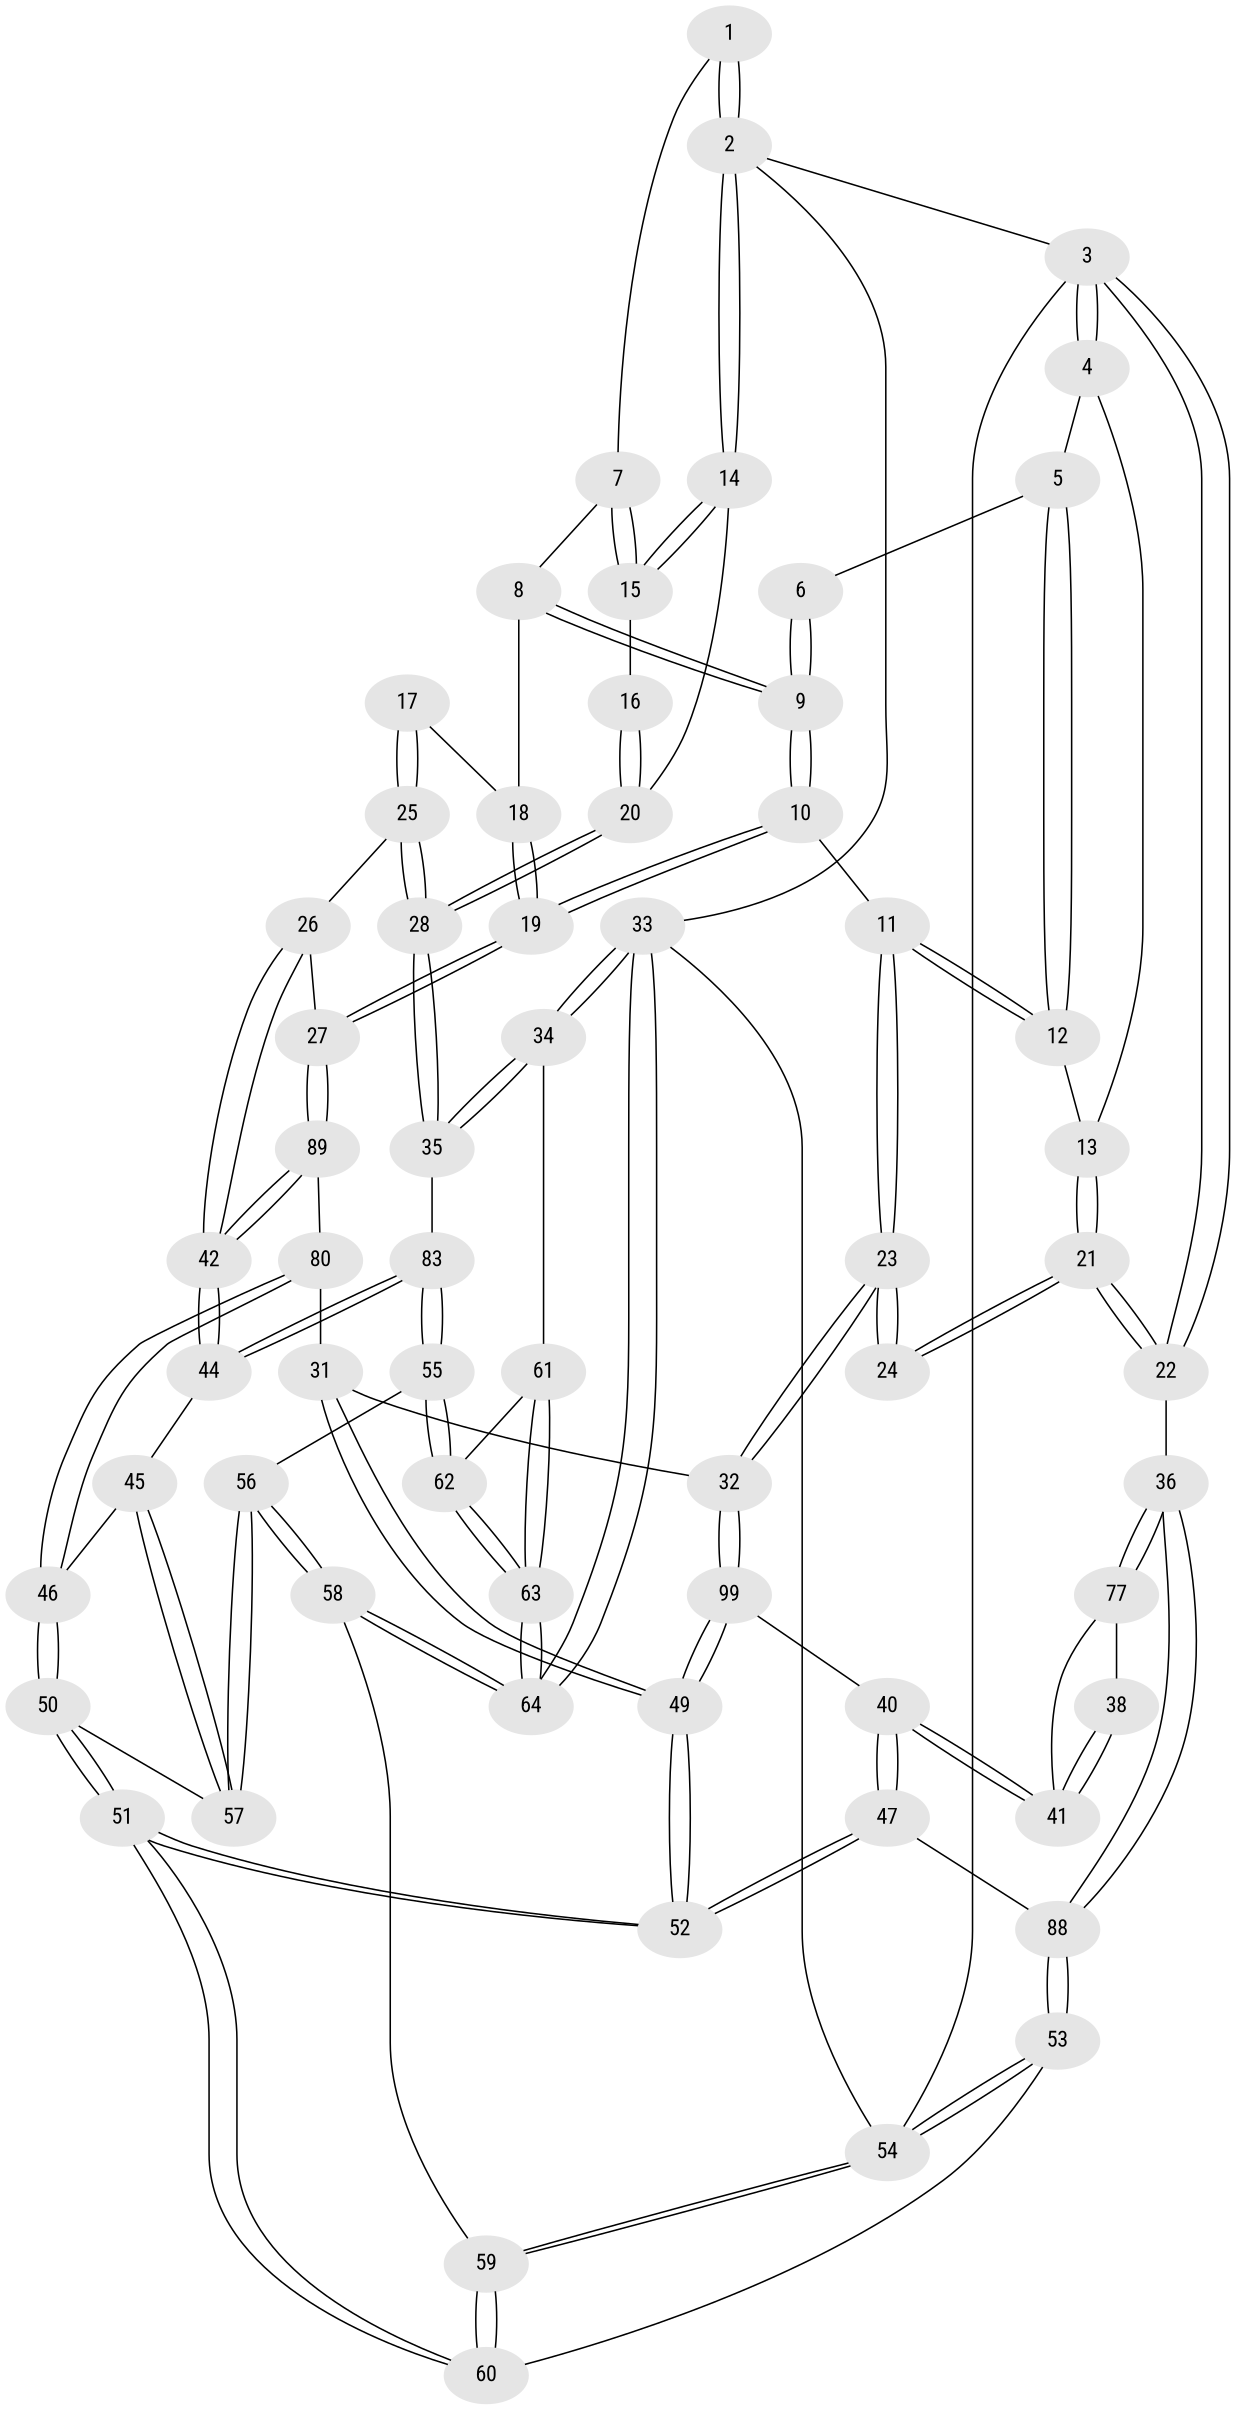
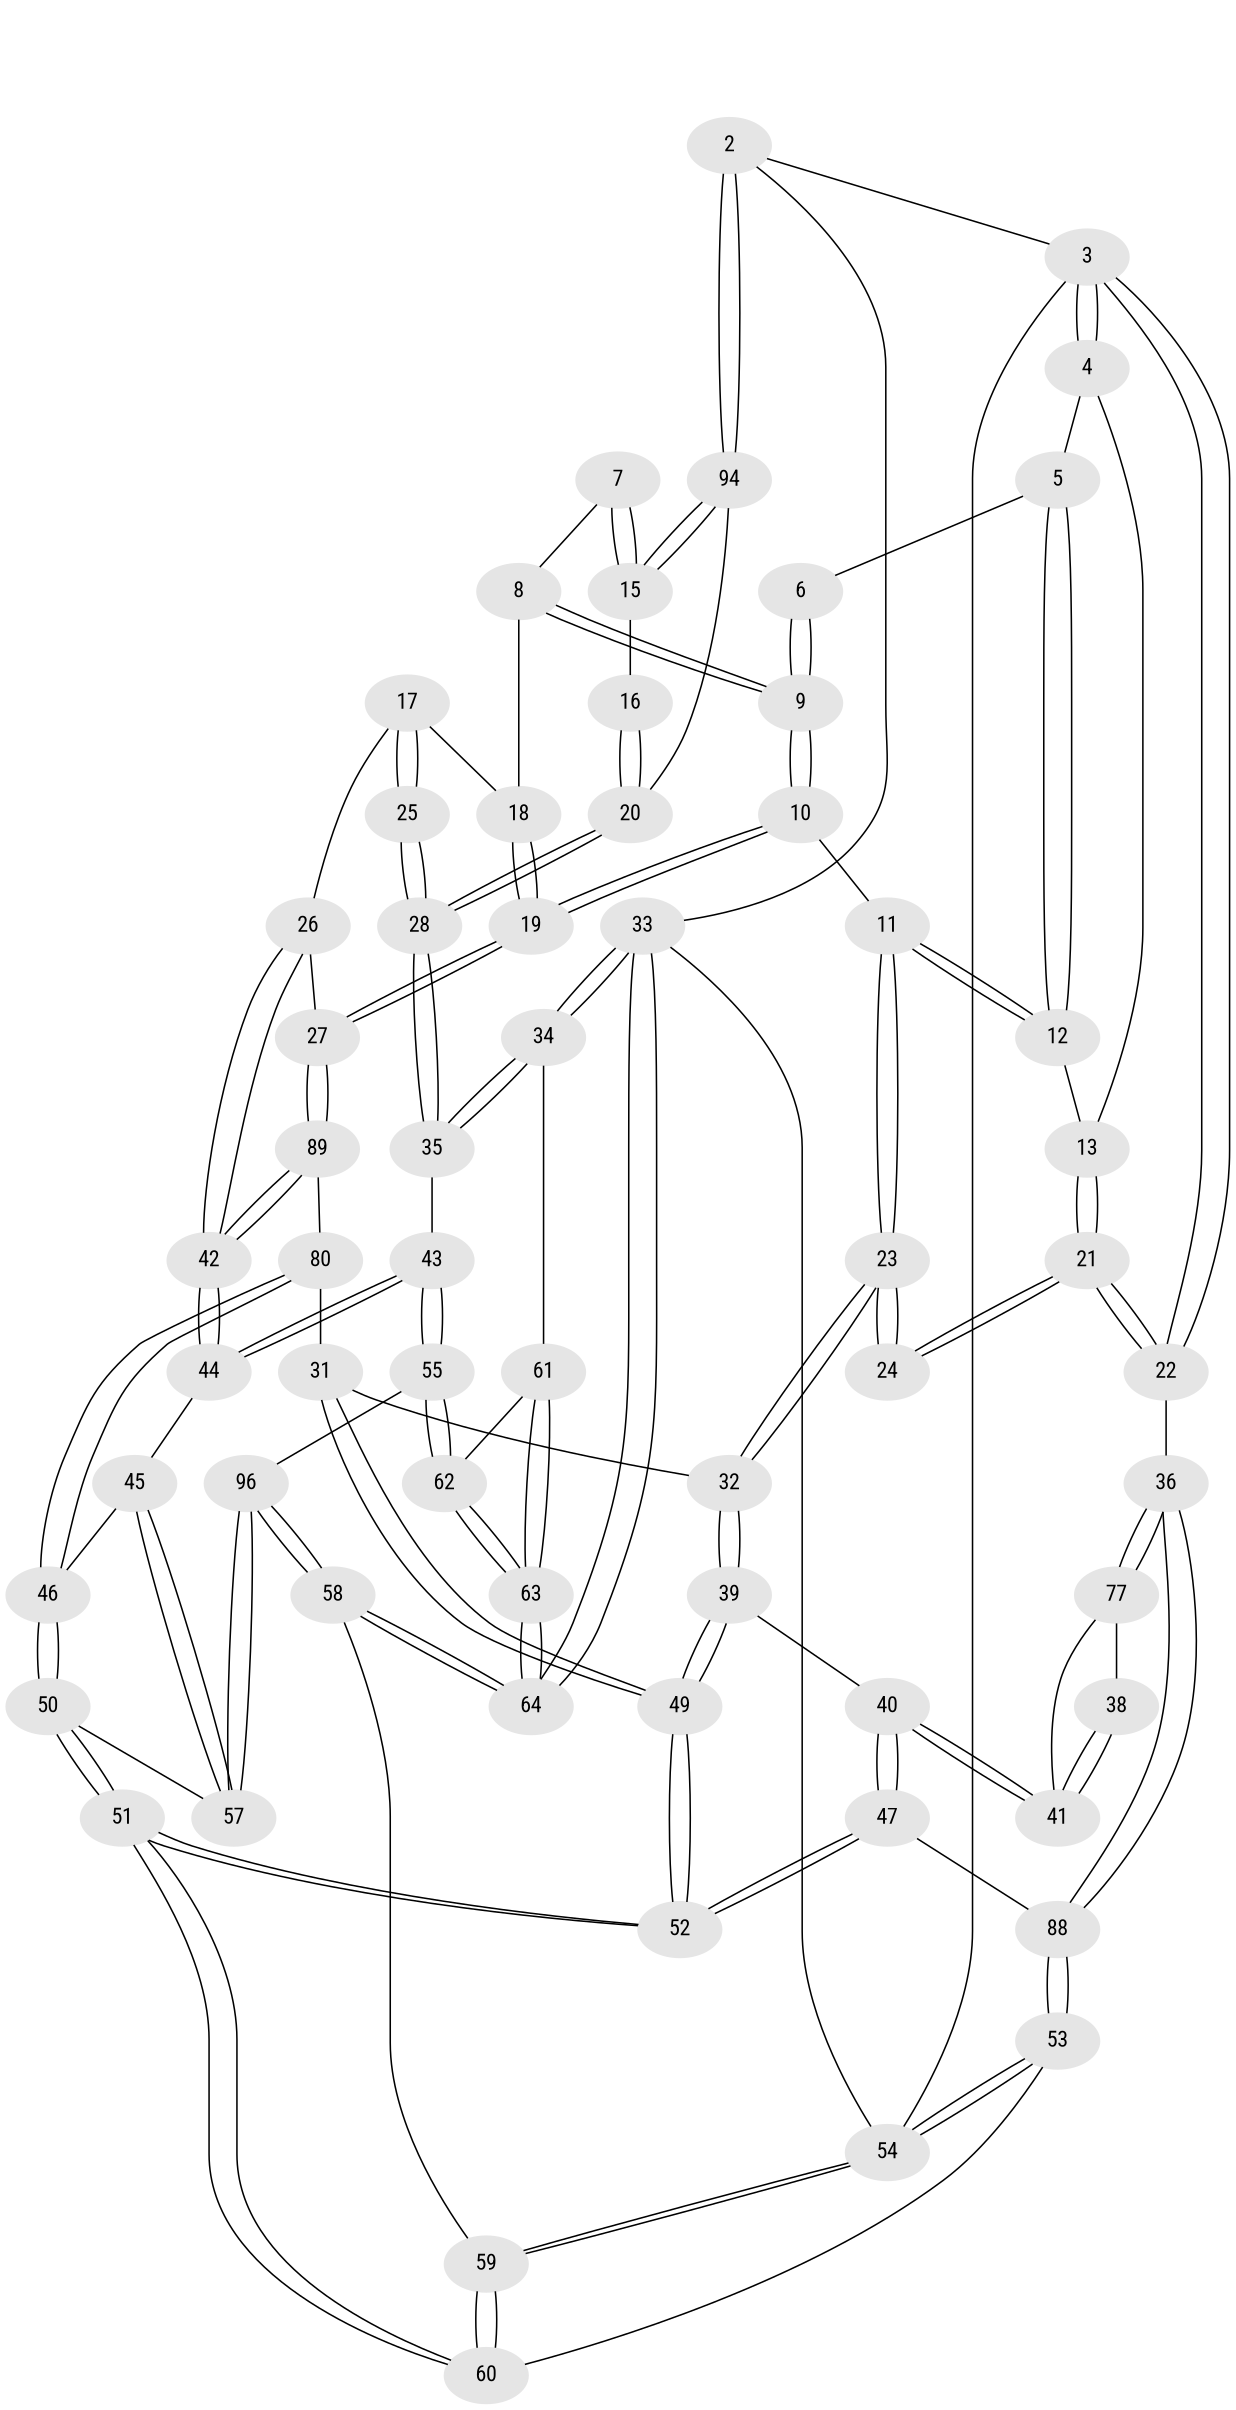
(729, 34) -> none
(729, 480) -> (729, 480)
(358, 870) -> (342, 809)
(432, 1261) -> (432, 1261)
(246, 1484) -> (246, 1484)
(729, 1595) -> (729, 1595)
